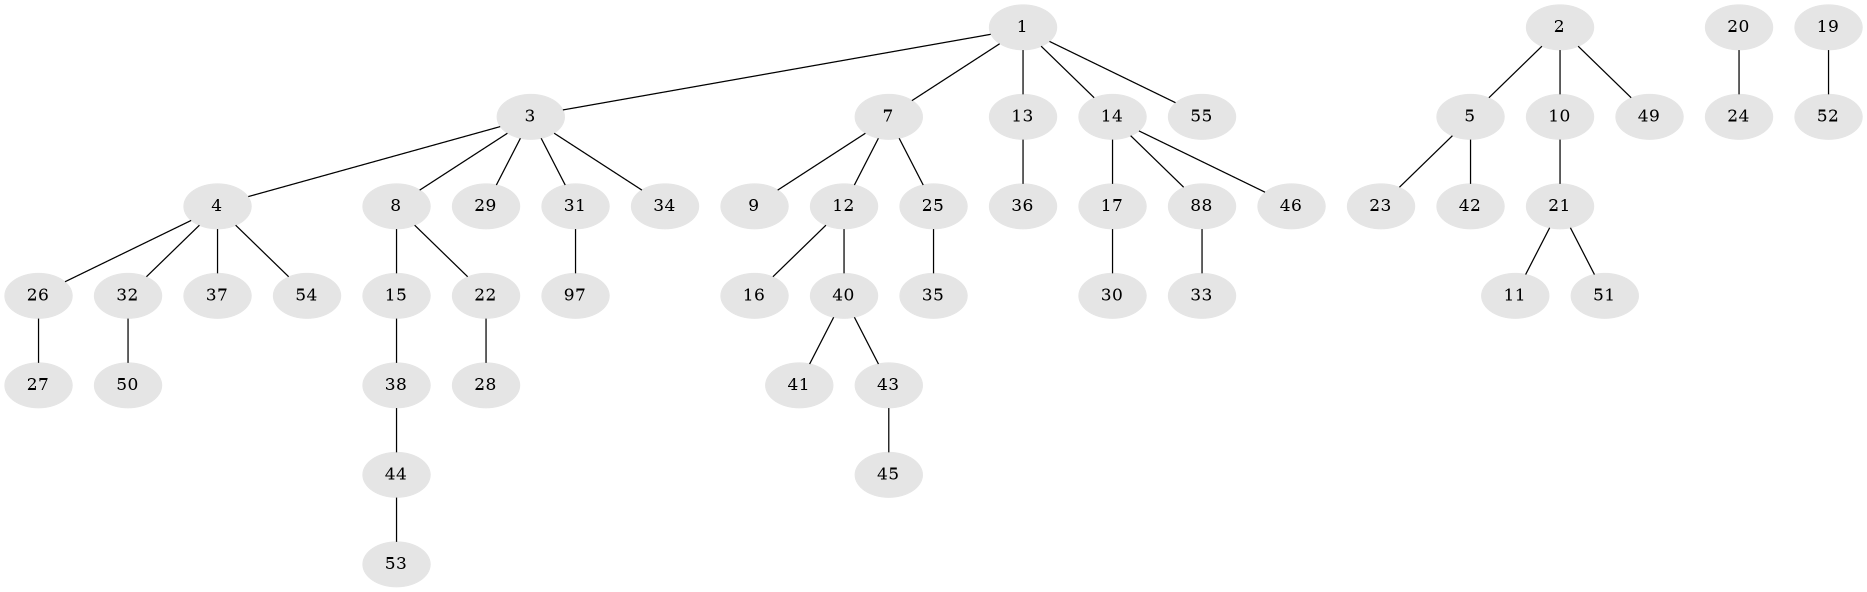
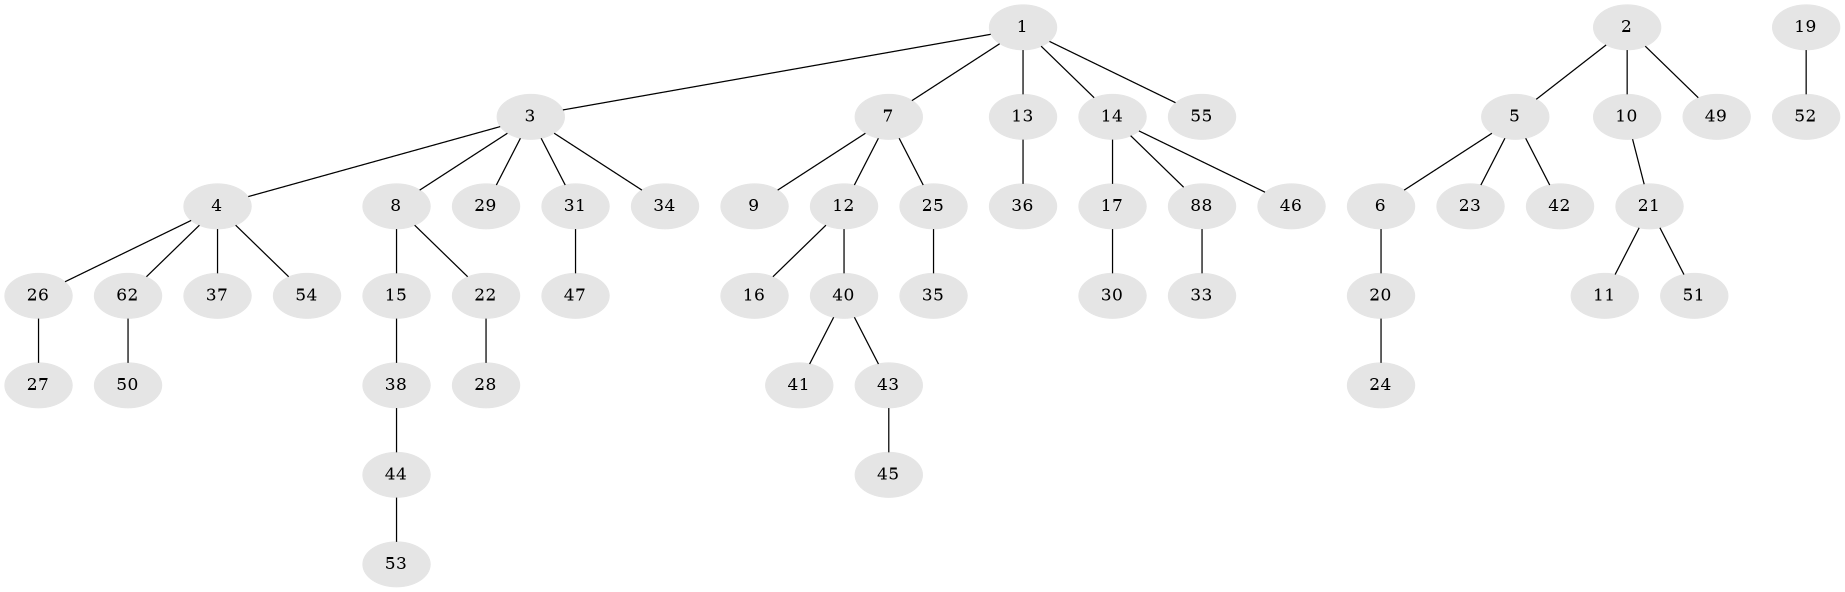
none -> (1381, 206)
(128, 296) -> (128, 296)
(576, 296) -> (576, 296)
